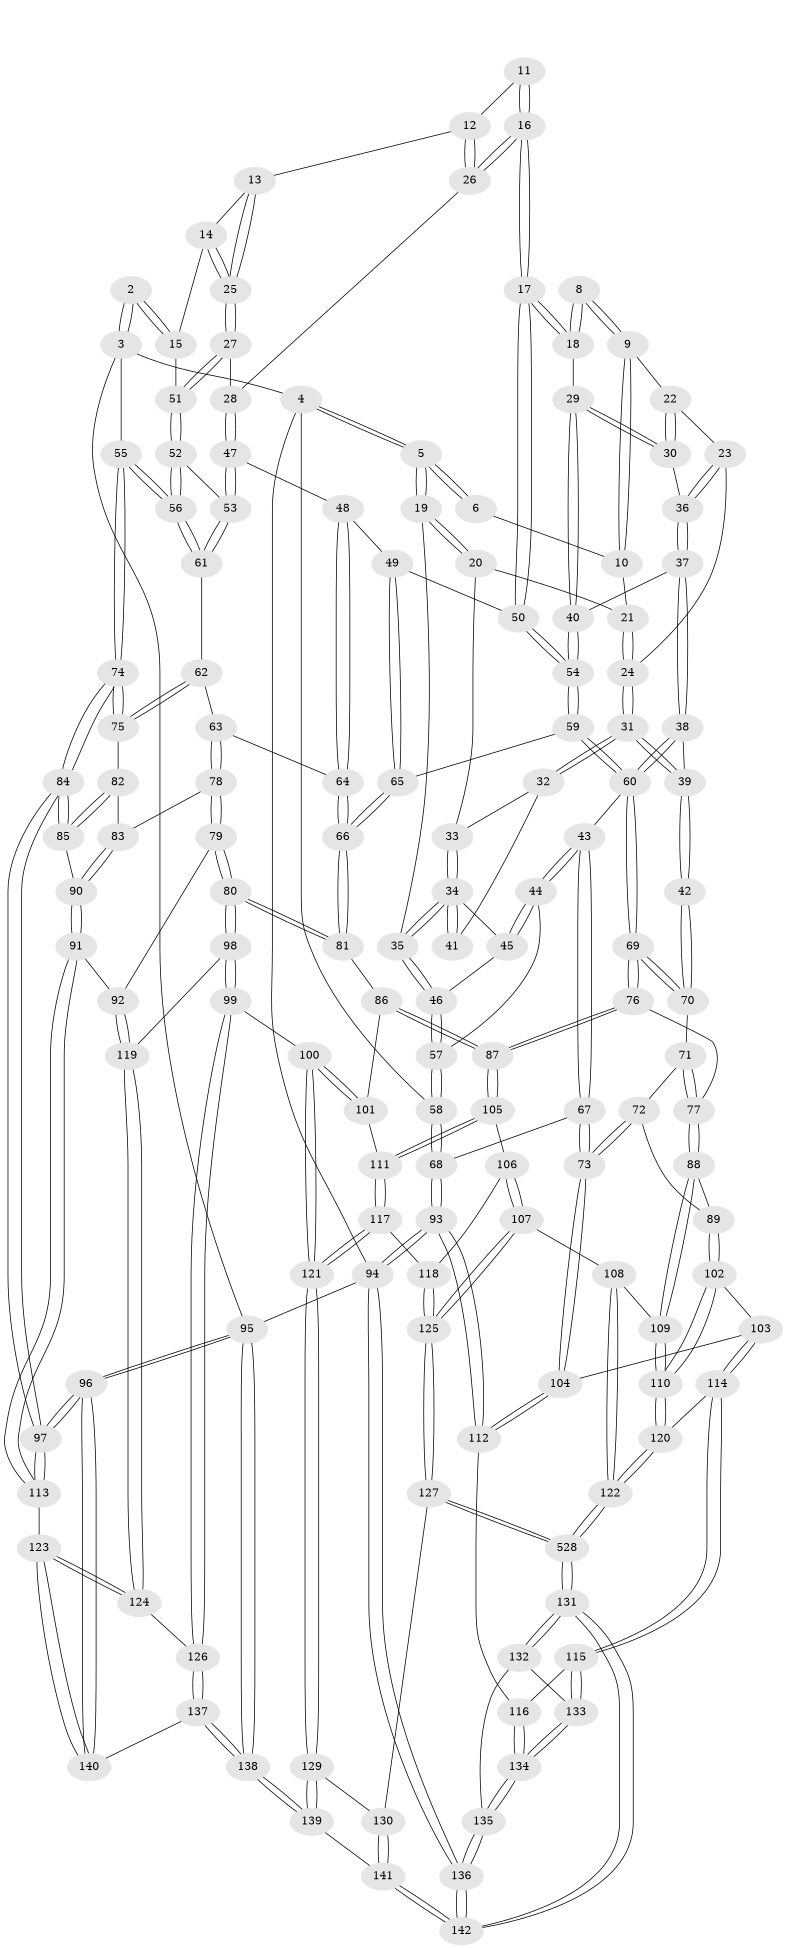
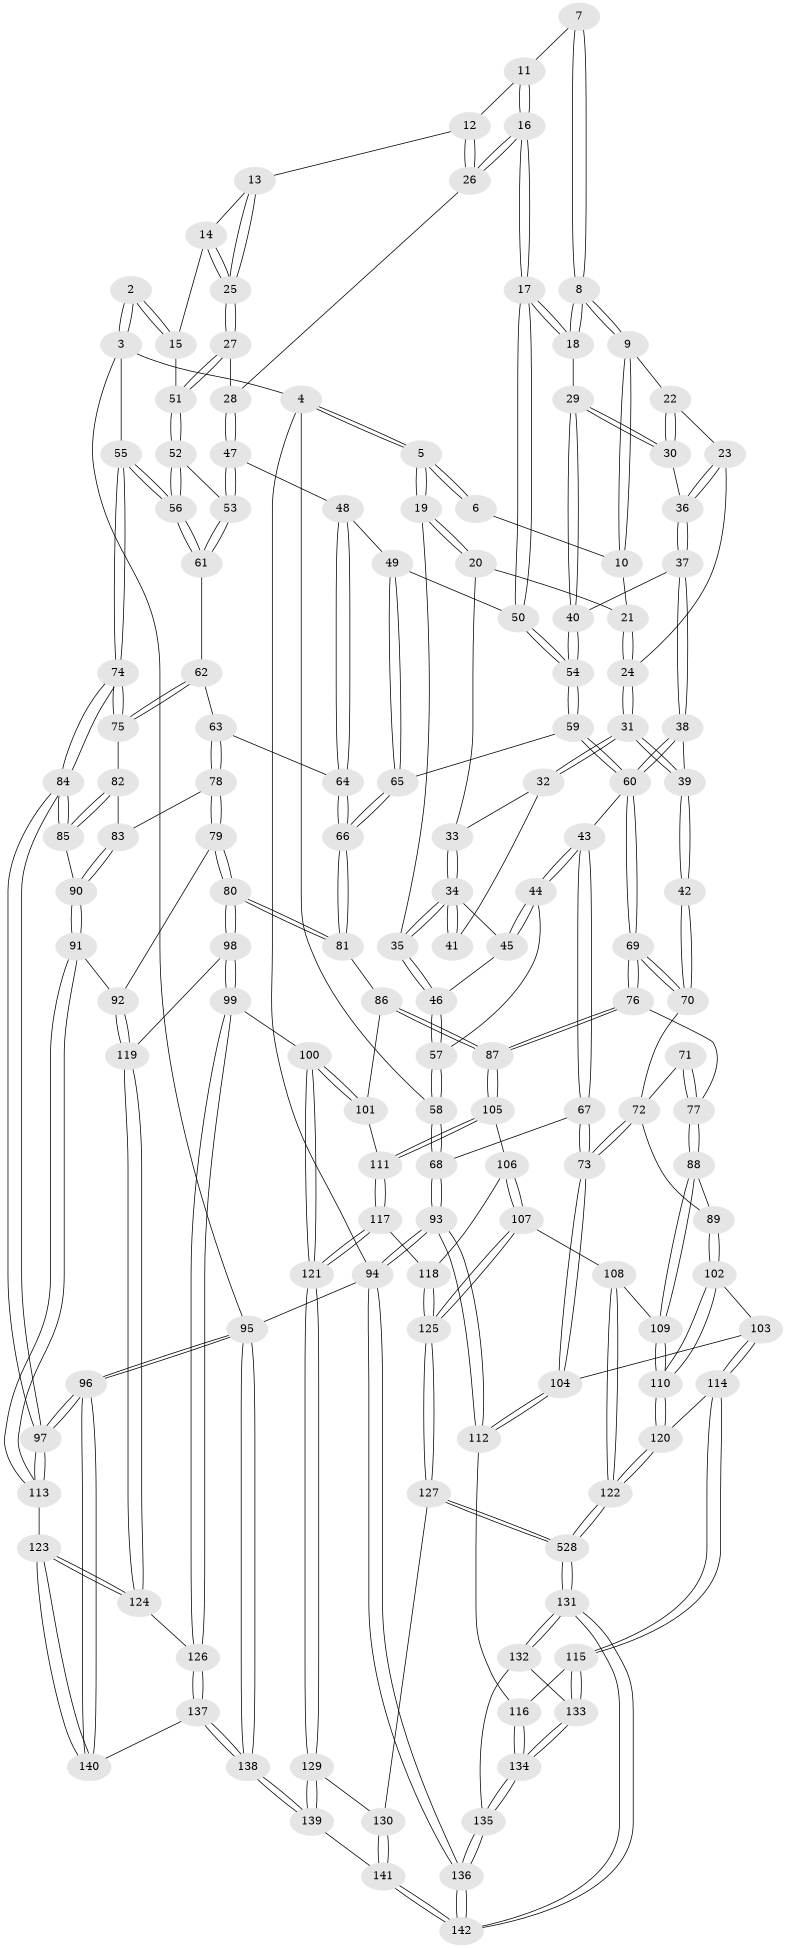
none -> (579, 17)
(687, 1033) -> (654, 1053)
